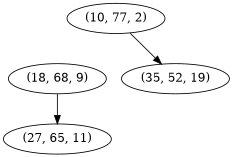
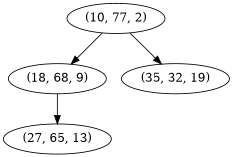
none -> (90, 46)
(175, 79) -> (175, 79)
(57, 139) -> (57, 139)
